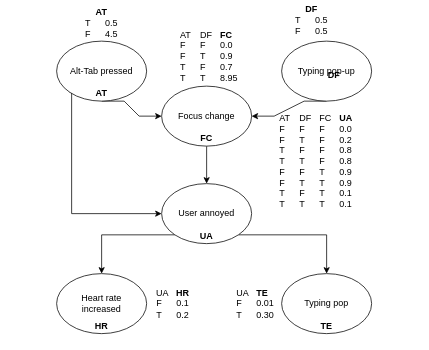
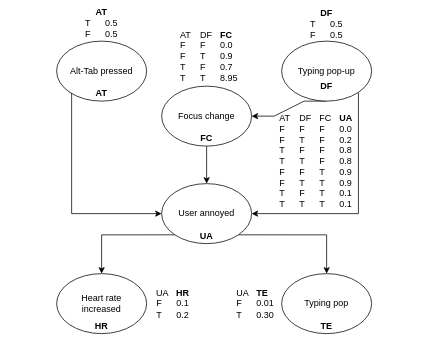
(312, 20) -> (327, 24)
(102, 23) -> (102, 23)
(334, 75) -> (327, 86)
(131, 108) -> none
none -> (358, 203)
